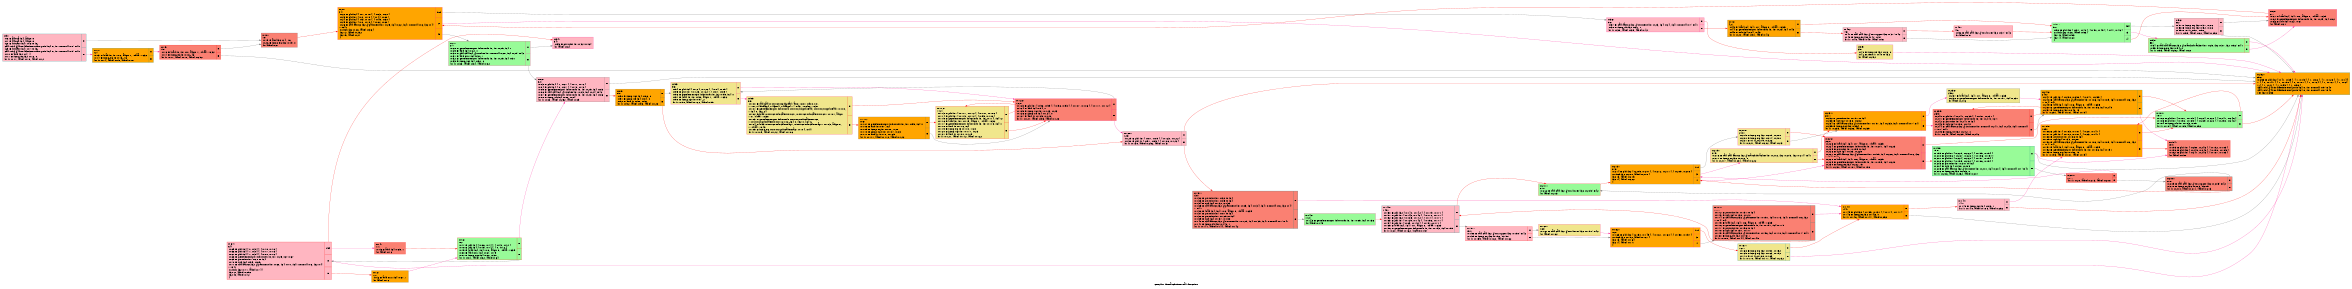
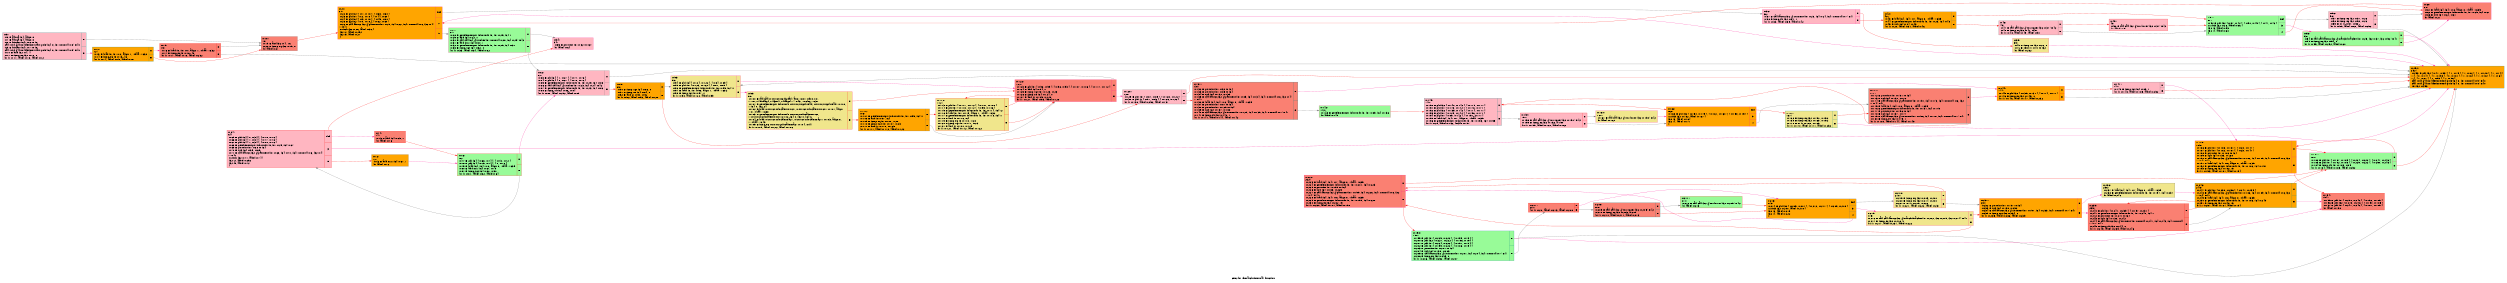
none -> (207, 61)
(1494, 178) -> (1583, 105)
(1825, 237) -> (1852, 115)
